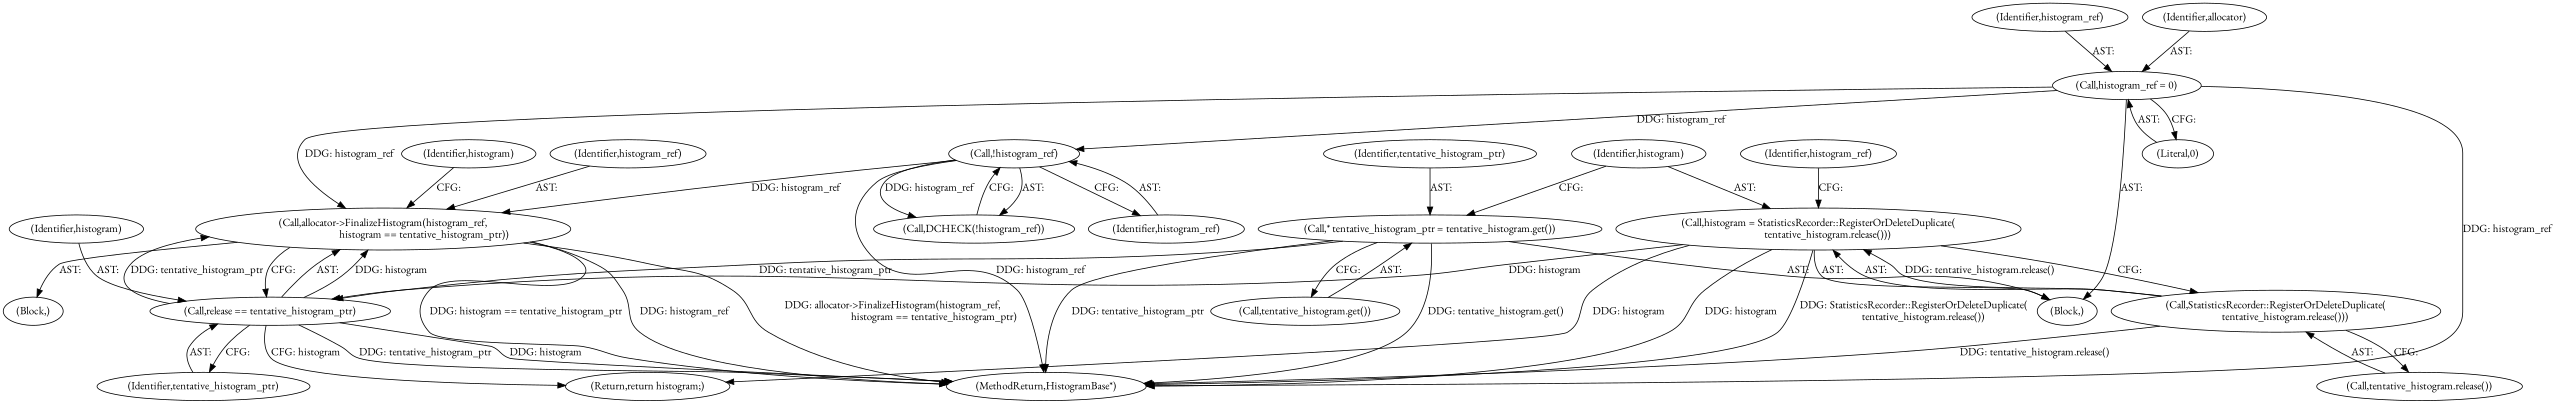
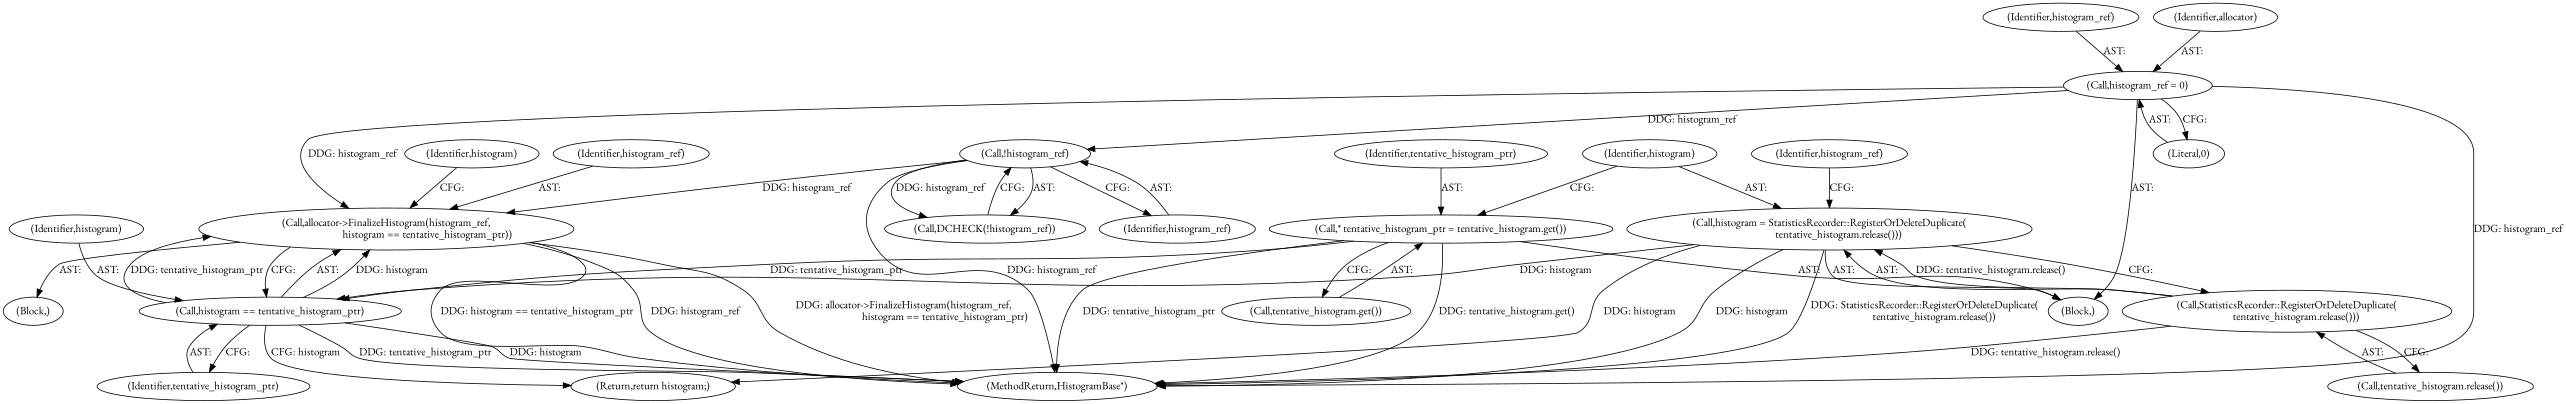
(270, 311) -> (270, 311)
